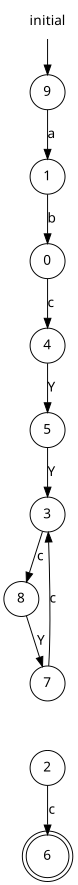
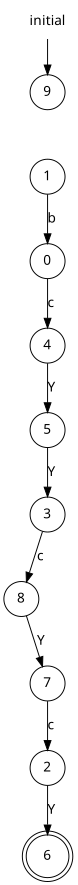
(48, 130) -> none
(50, 604) -> (48, 721)
(52, 810) -> (52, 810)
